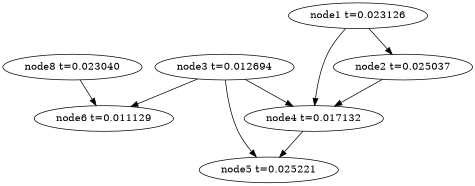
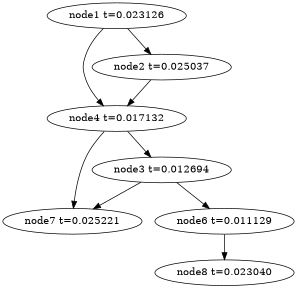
(86, 90) -> (225, 244)
(266, 91) -> (137, 142)
(269, 170) -> (72, 221)
